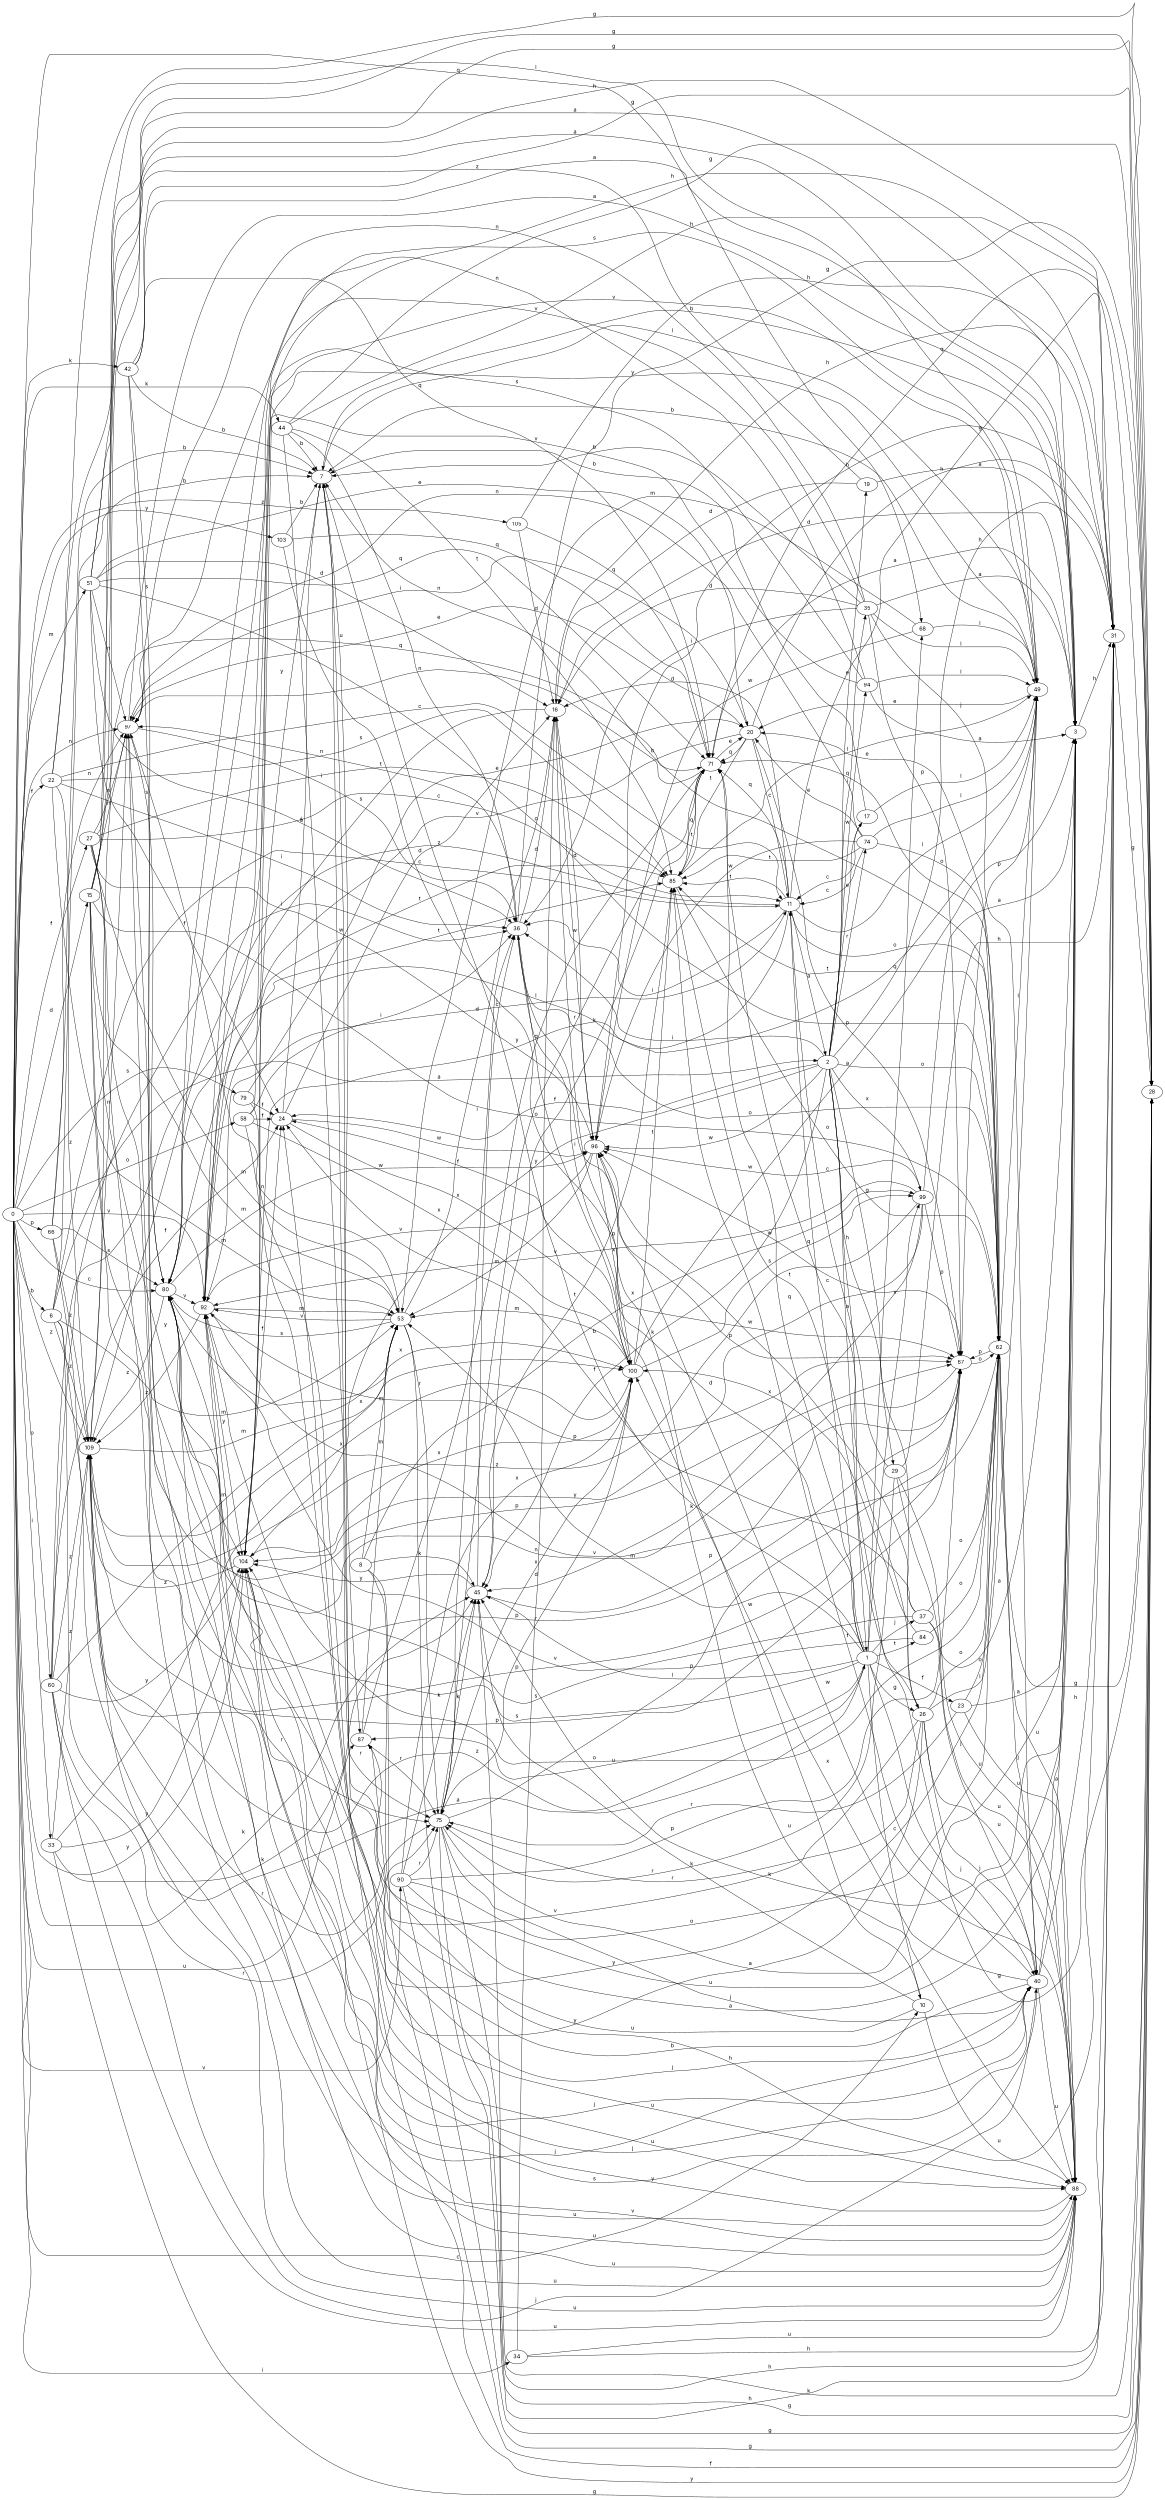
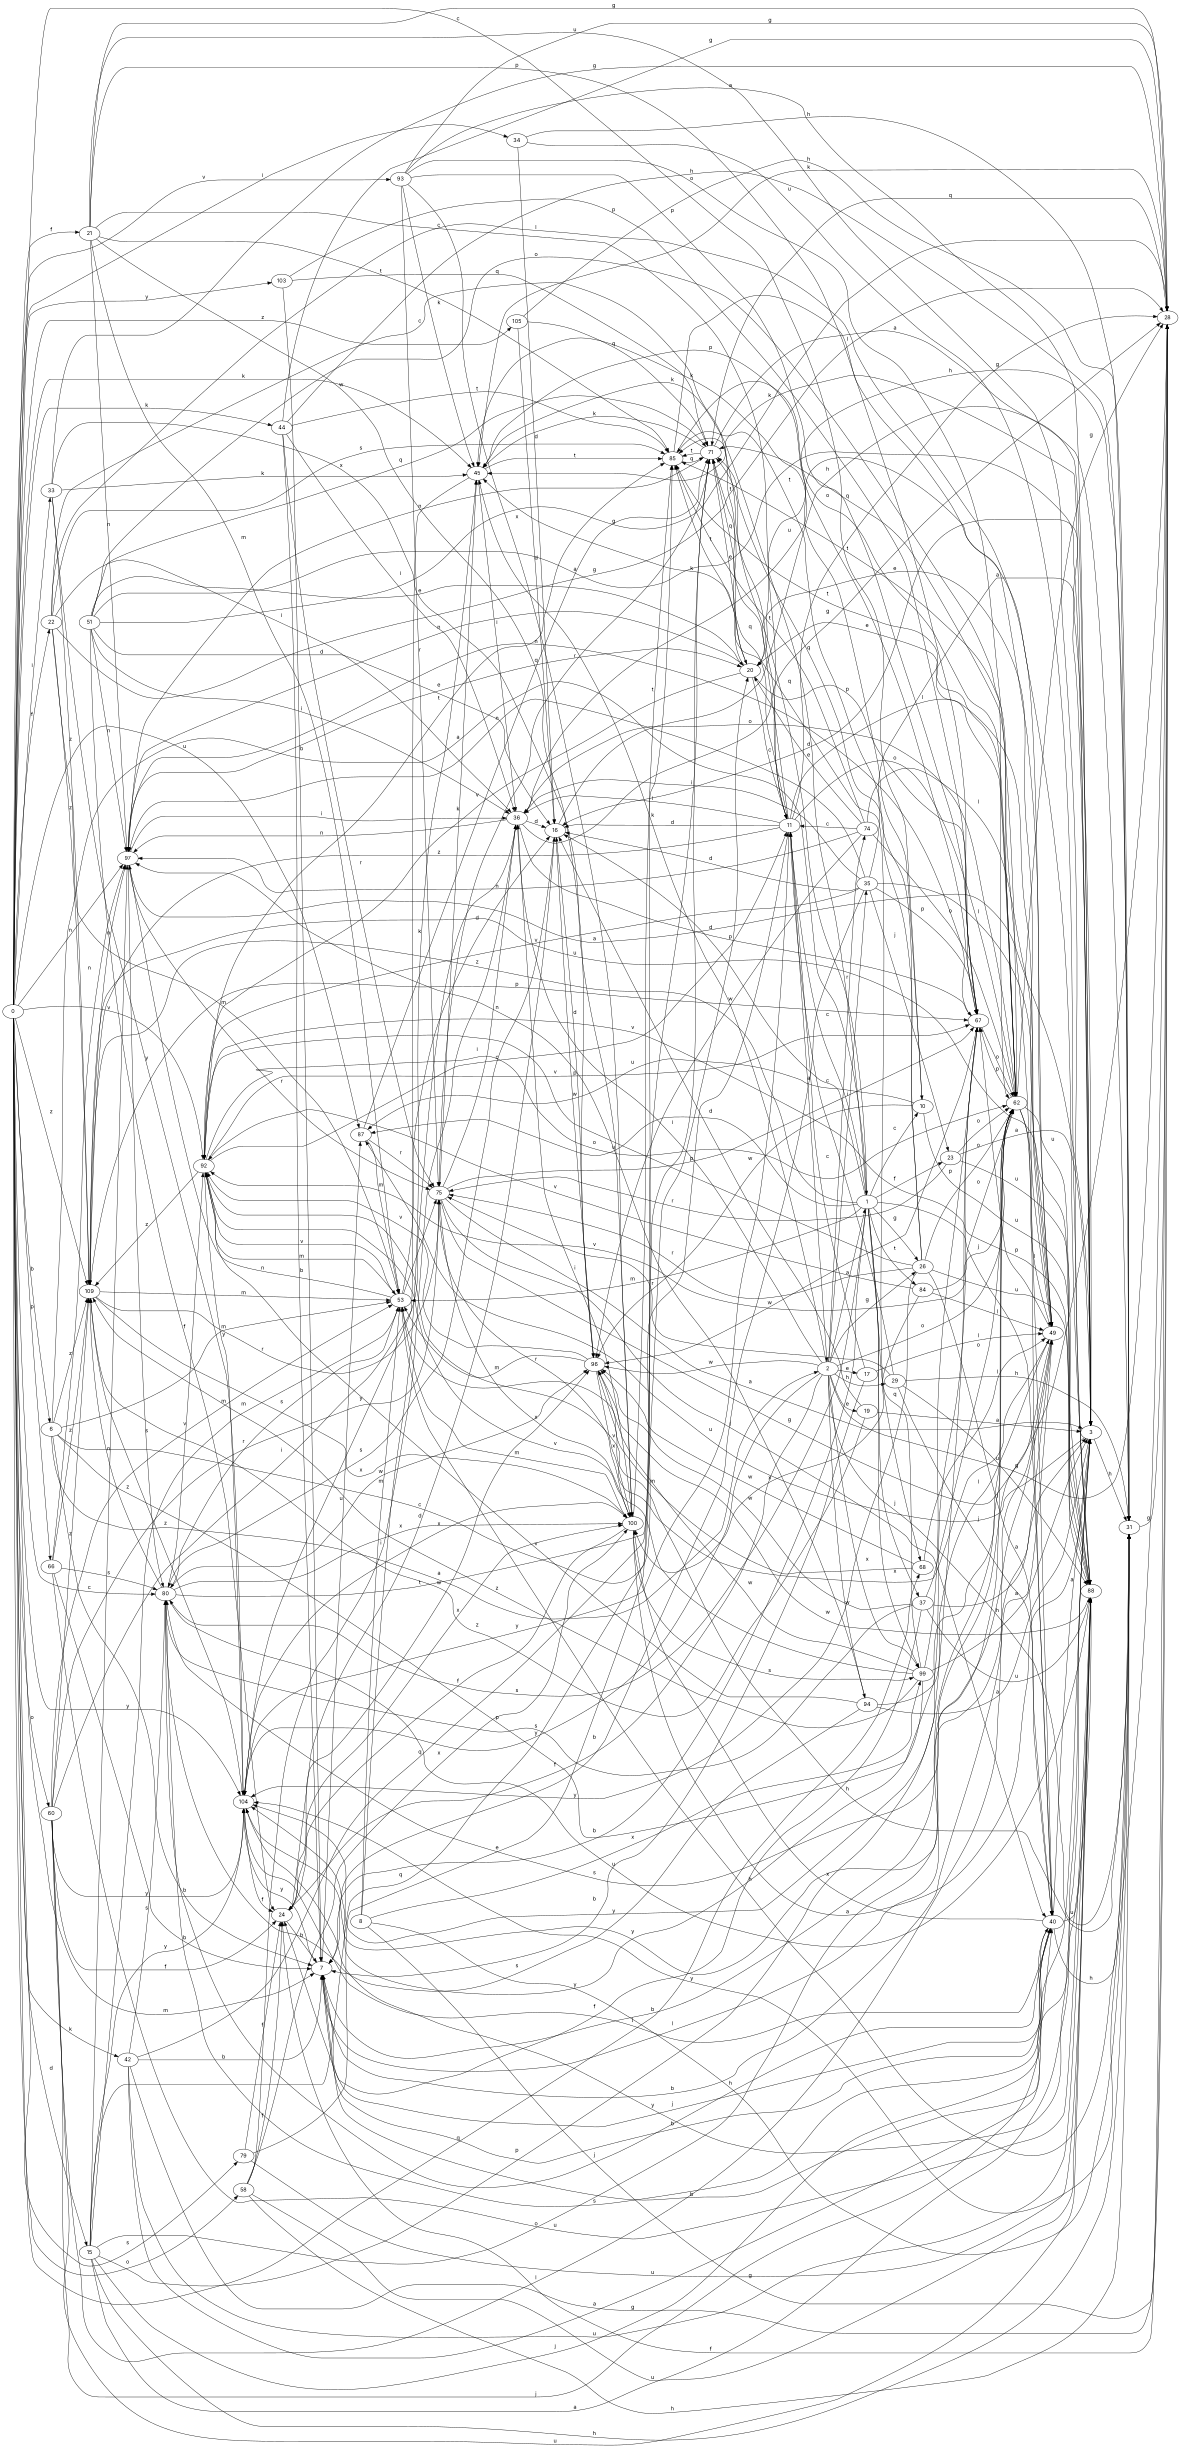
(90, 839) -> (90, 234)
(20, 895) -> (22, 1535)
(1016, 1247) -> (986, 1311)
(1020, 1269) -> (908, 1012)
(673, 1675) -> (673, 380)
(401, 1880) -> (401, 179)
(1086, 2358) -> none
